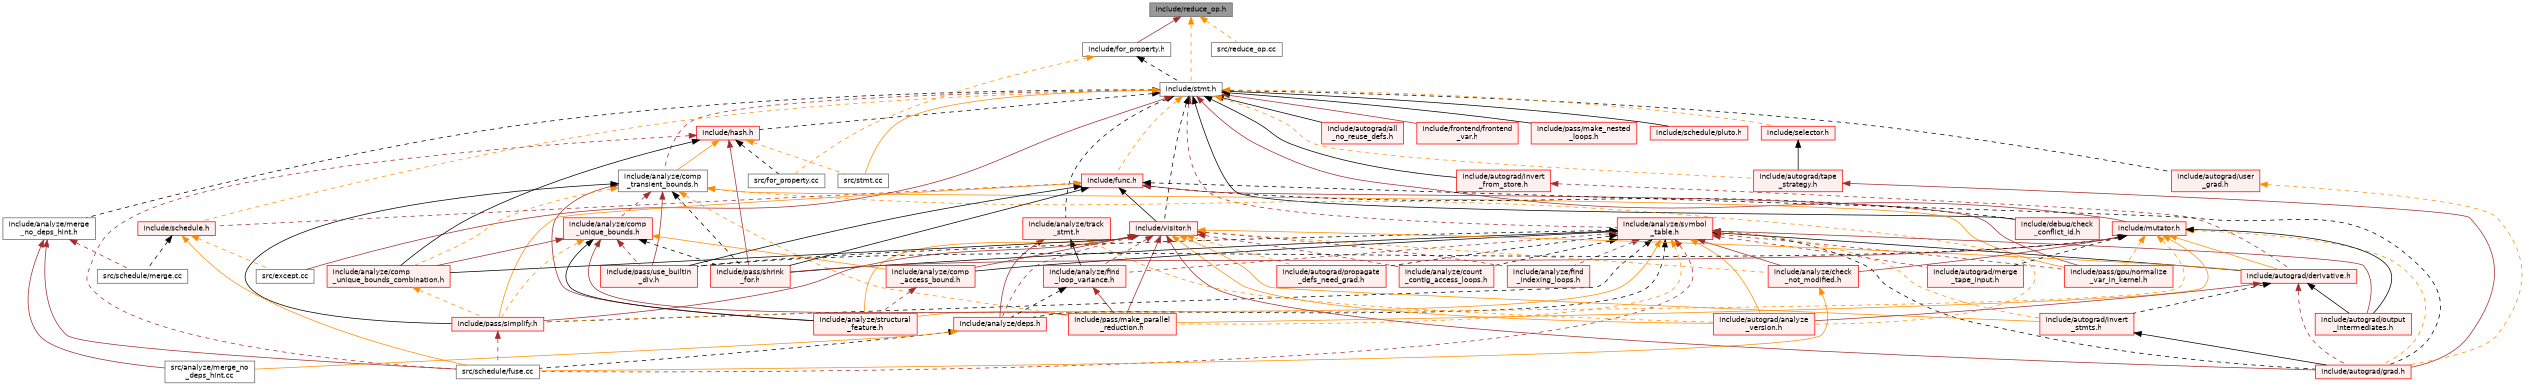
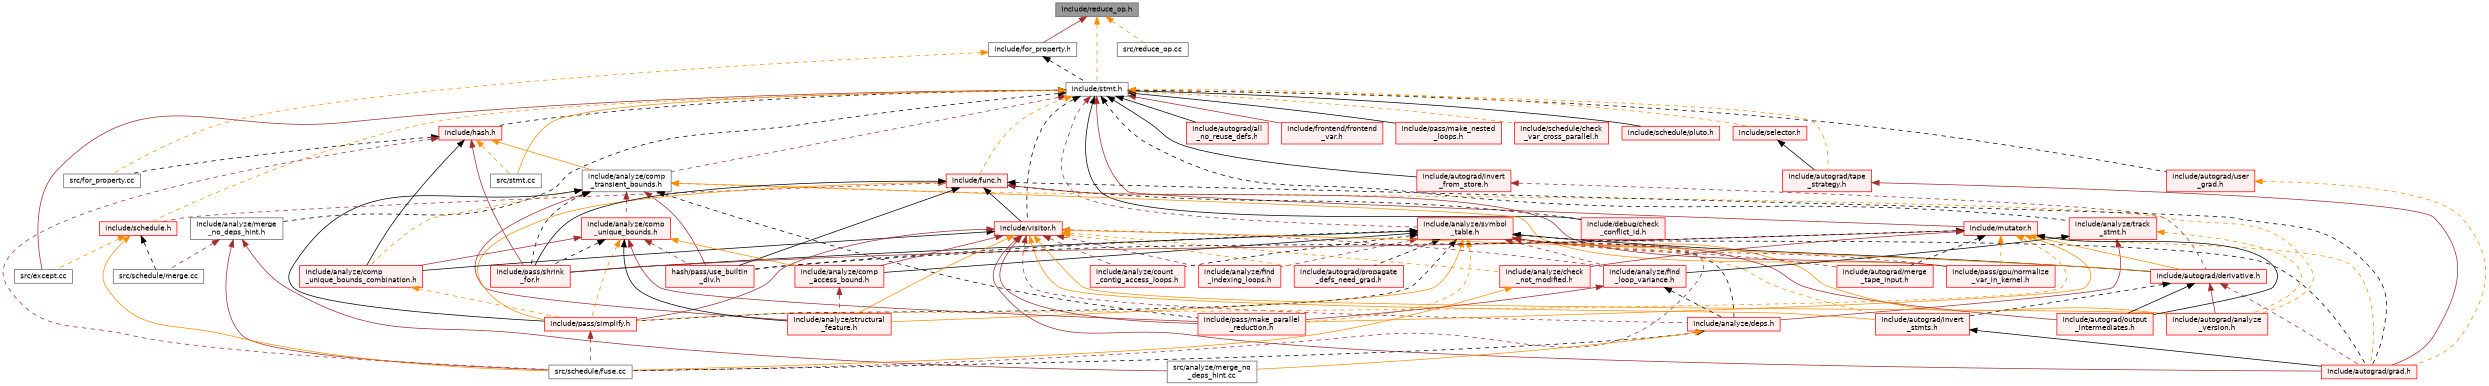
none -> (1562, 133)
(1735, 251) -> none
(649, 276) -> (710, 276)
(858, 280) -> (954, 278)
